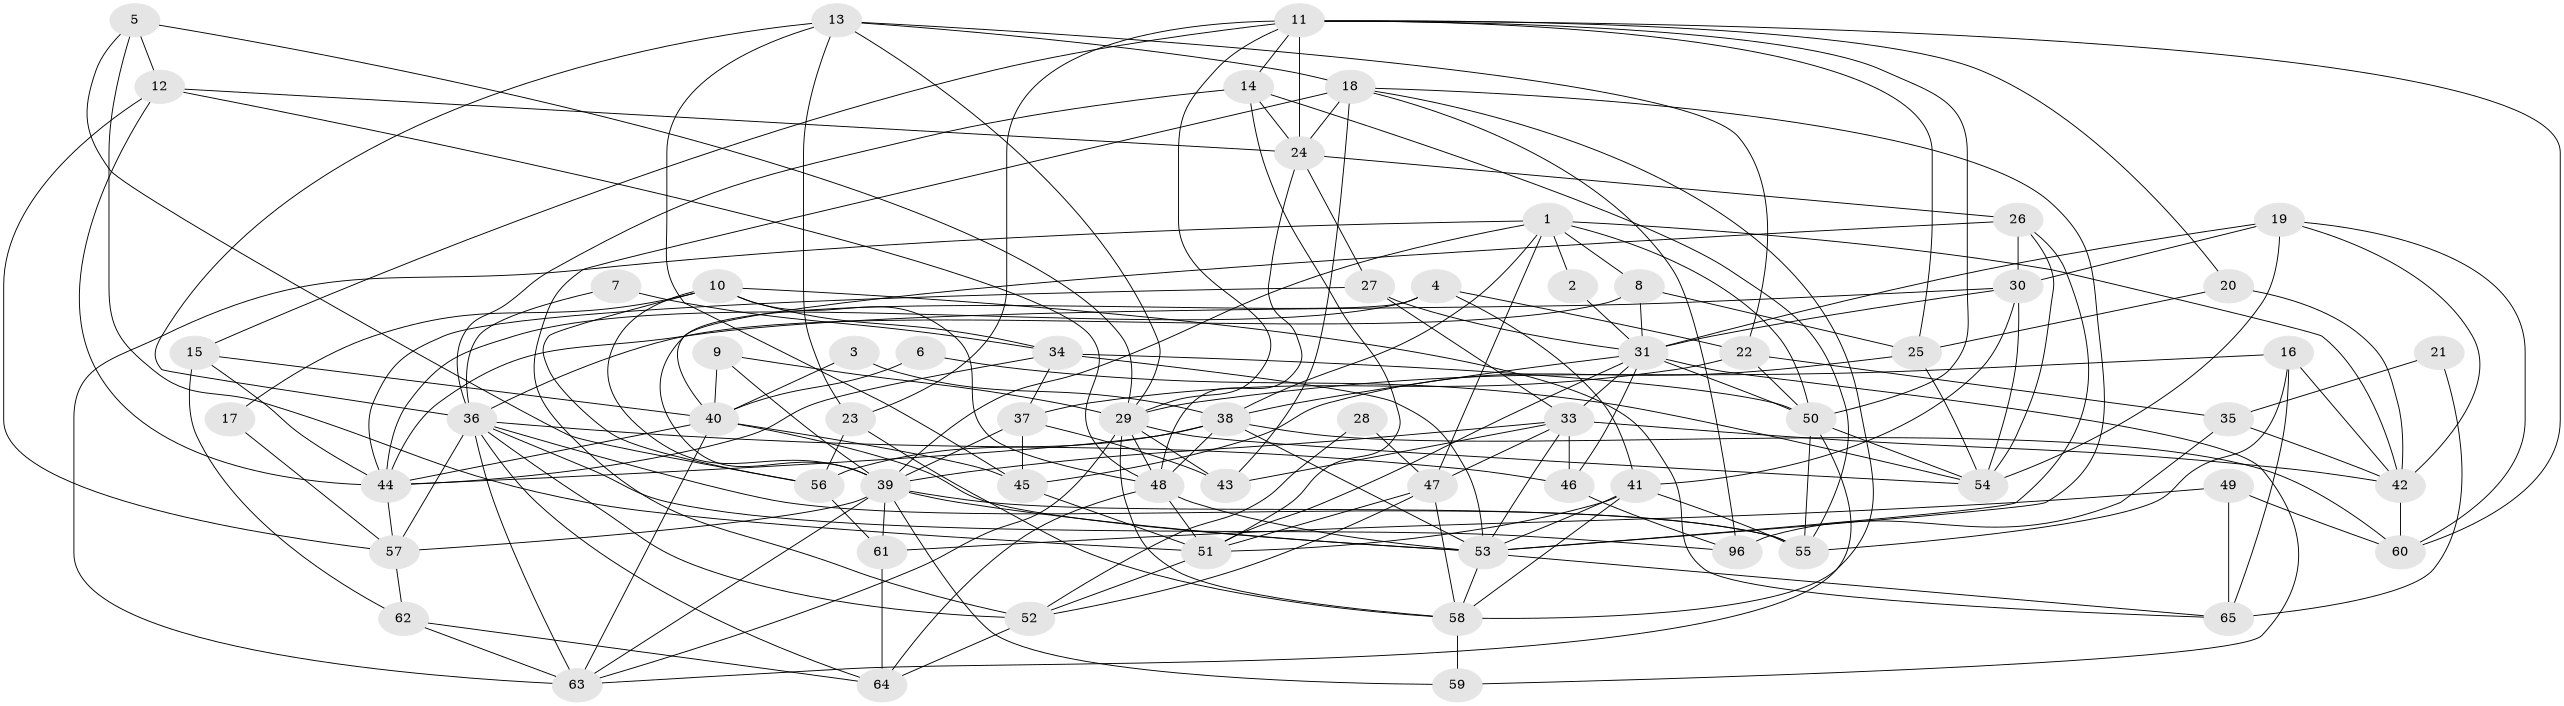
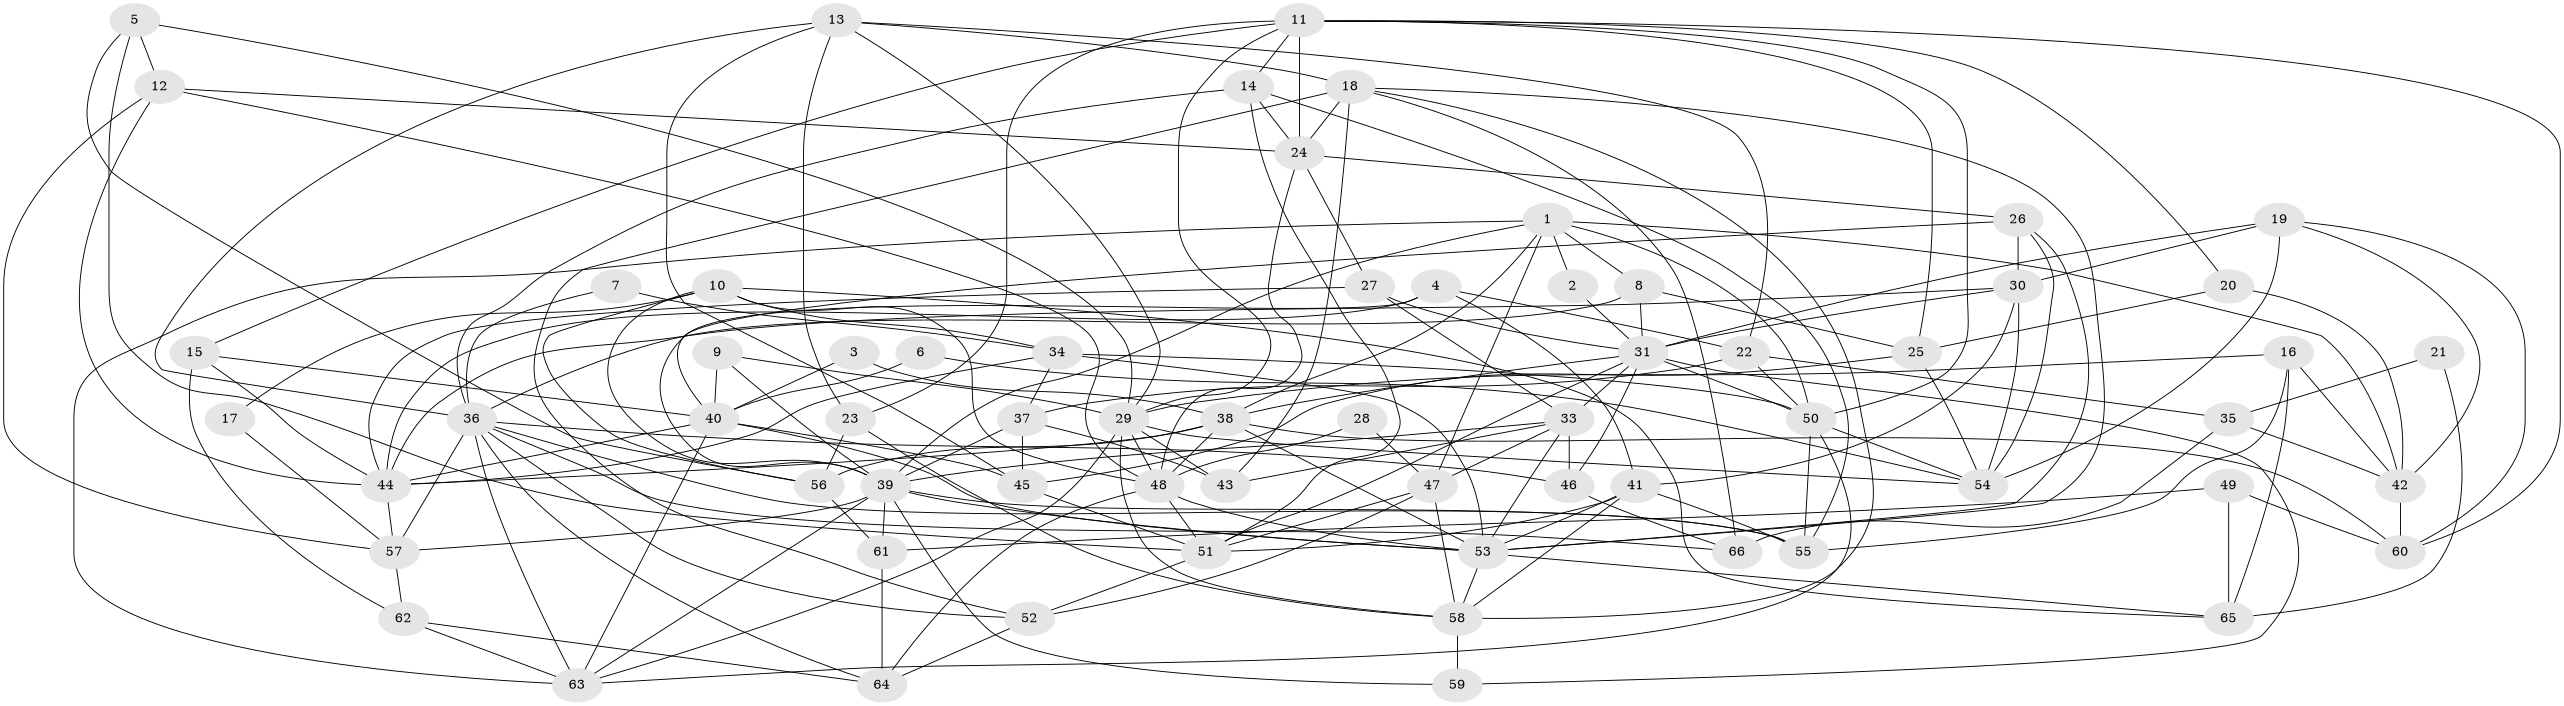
(1986, 447) -> none
(1201, 525) -> (1227, 459)
(1737, 552) -> (1737, 552)
